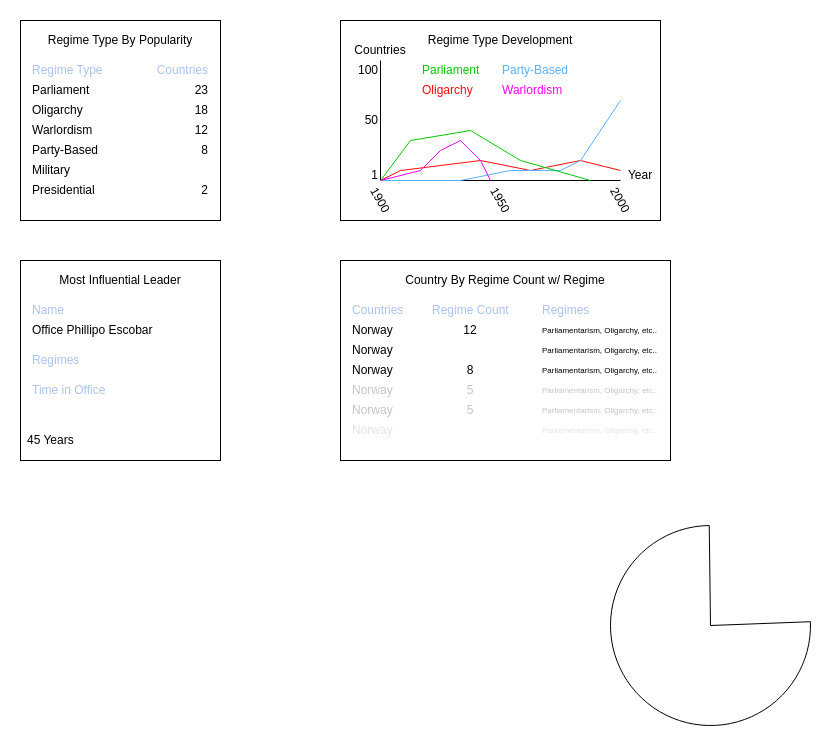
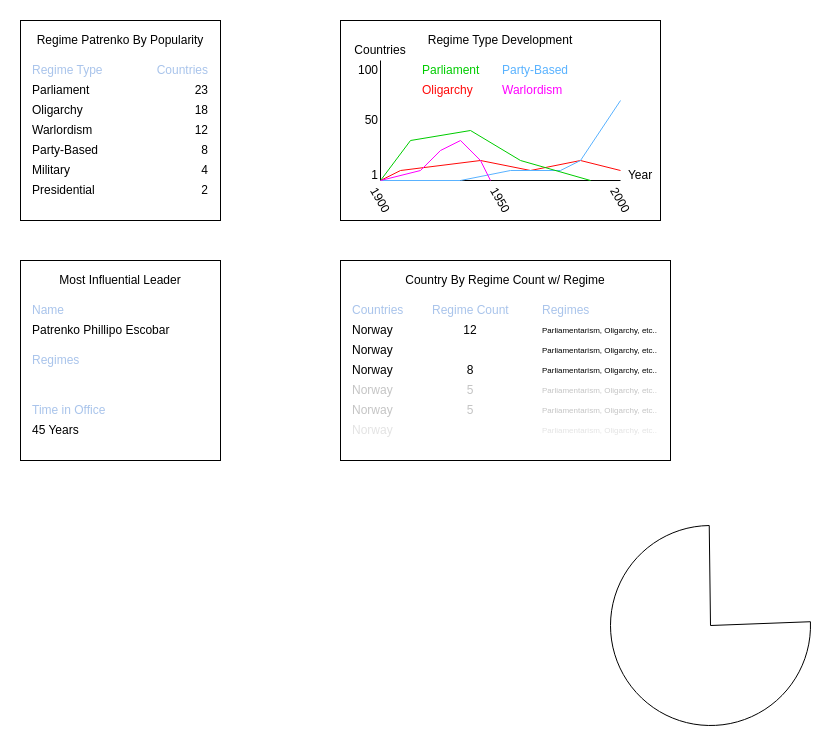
(121, 41) -> (121, 41)
none -> (171, 171)
(99, 331) -> (107, 331)
(71, 391) -> (71, 411)
(116, 441) -> (121, 431)
